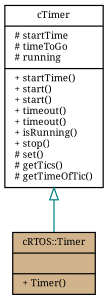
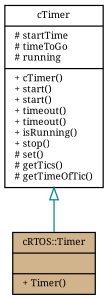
(46, 78) -> (39, 78)
